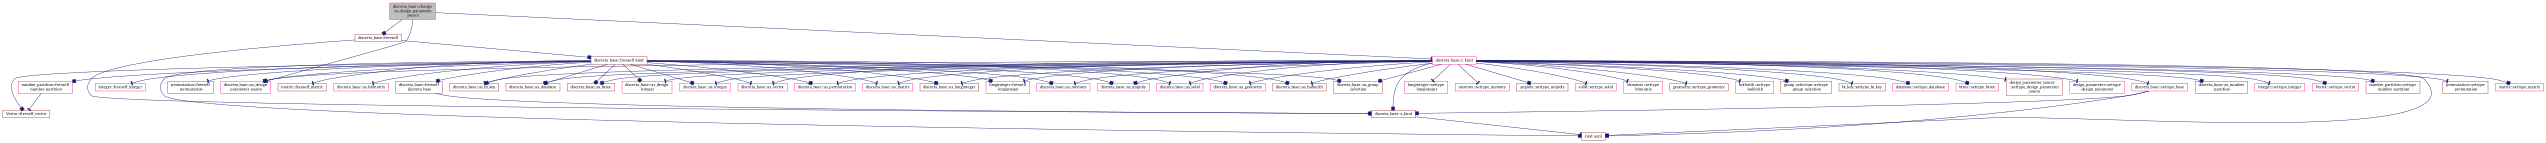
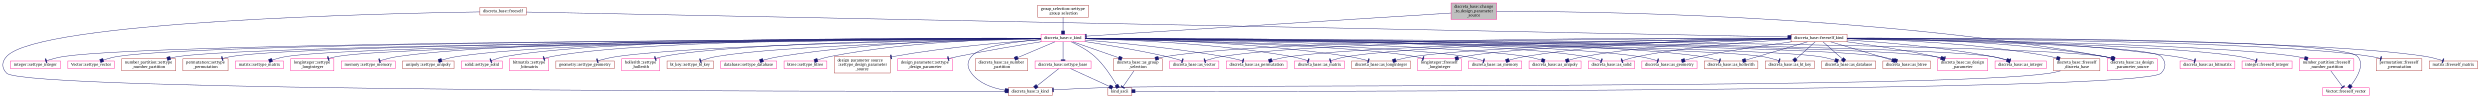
(394, 26) -> none
(1692, 71) -> (1063, 25)
(647, 87) -> (1963, 65)
(26, 114) -> (2346, 92)
(1497, 126) -> (1129, 78)
